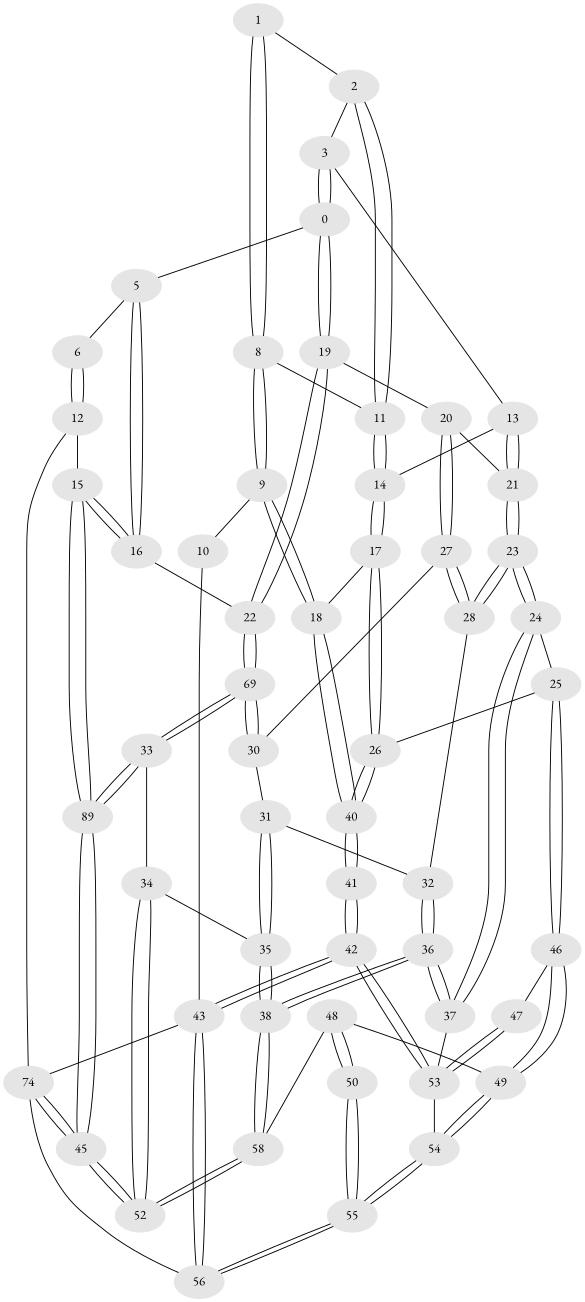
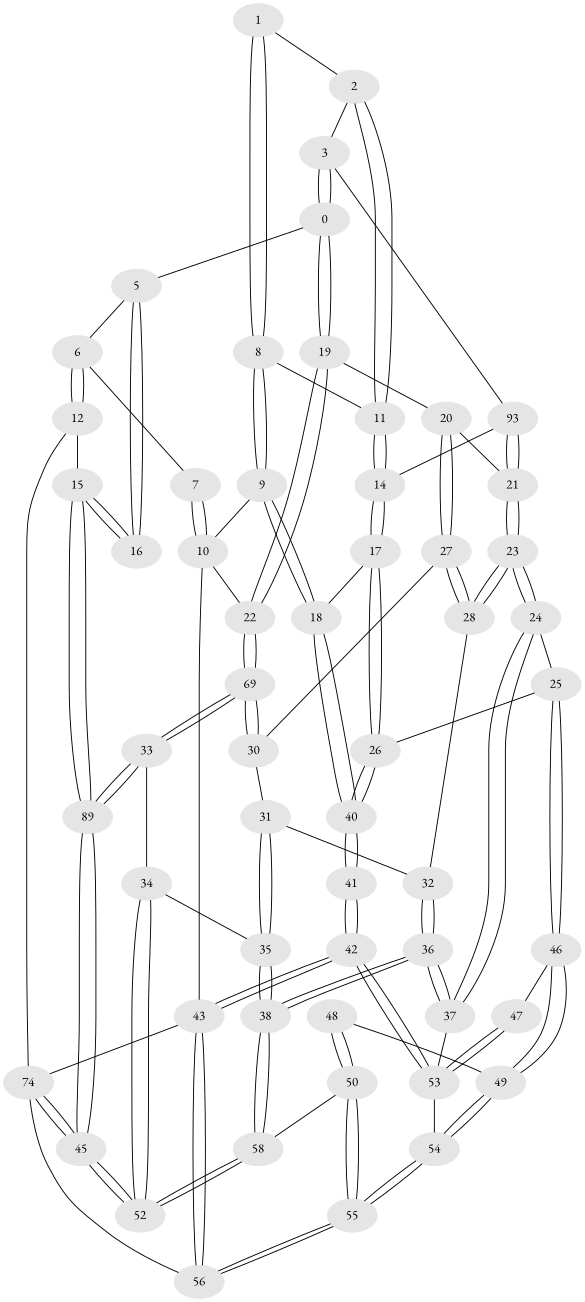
(513, 419) -> (513, 419)
none -> (196, 485)
(193, 585) -> (226, 585)
(295, 1083) -> (305, 1116)
